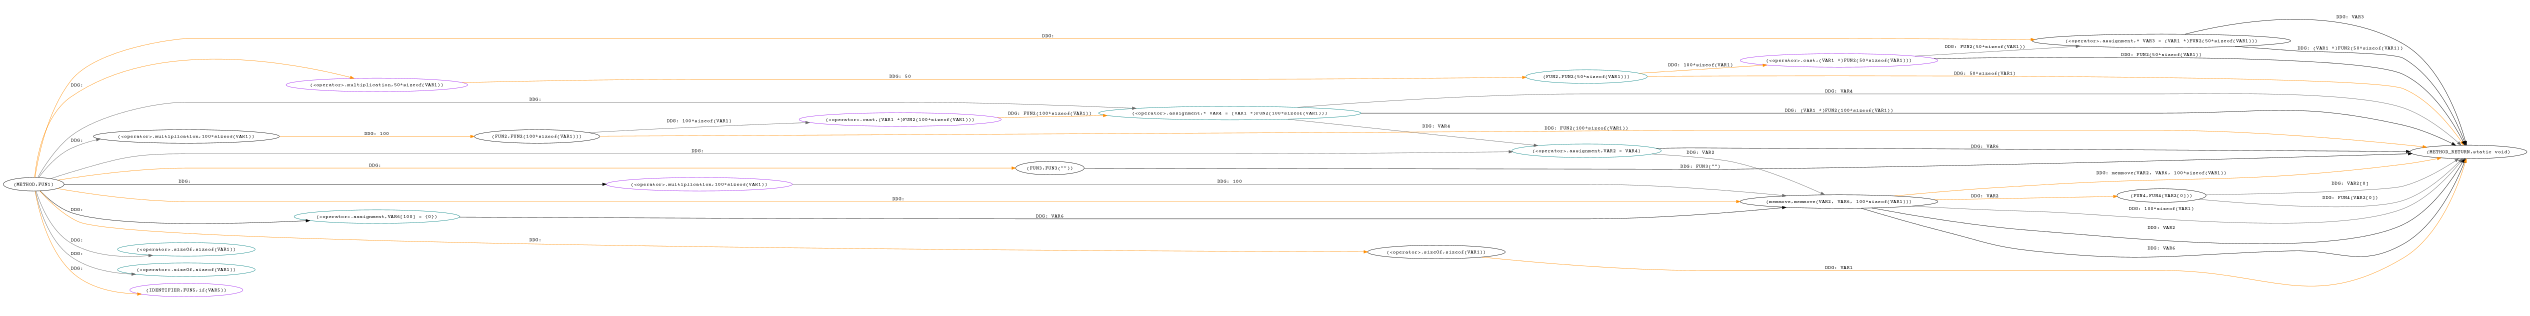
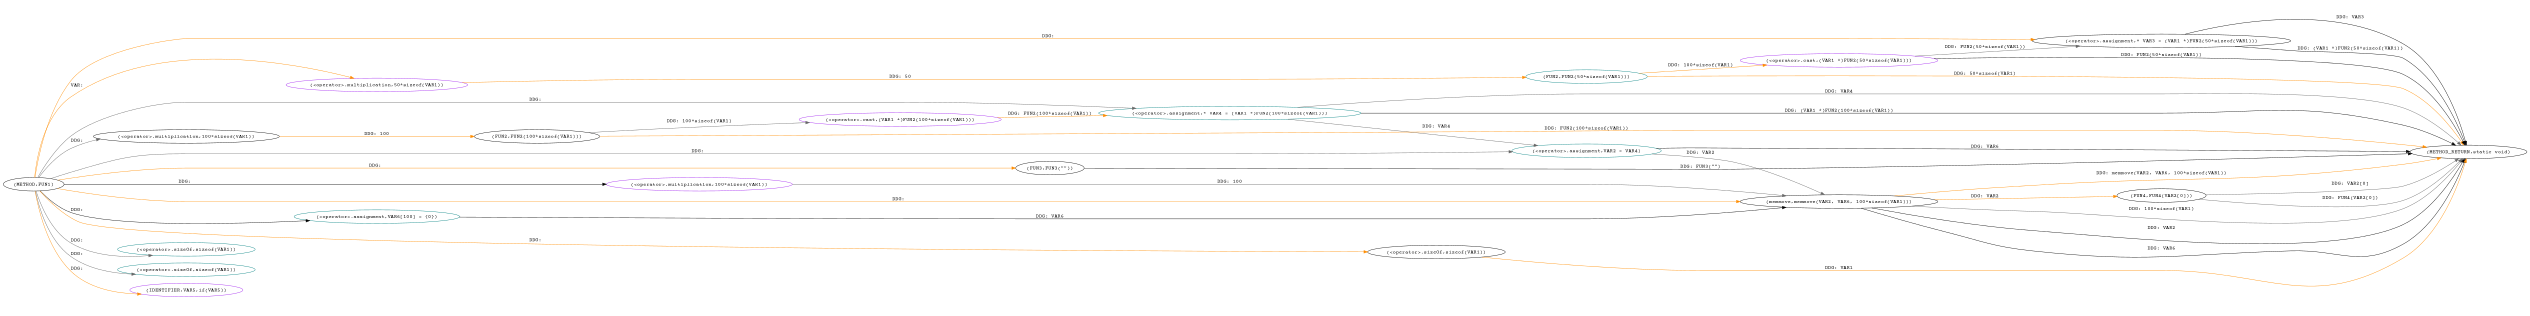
(79, 85) -> (79, 85)
(186, 290) -> (186, 290)
